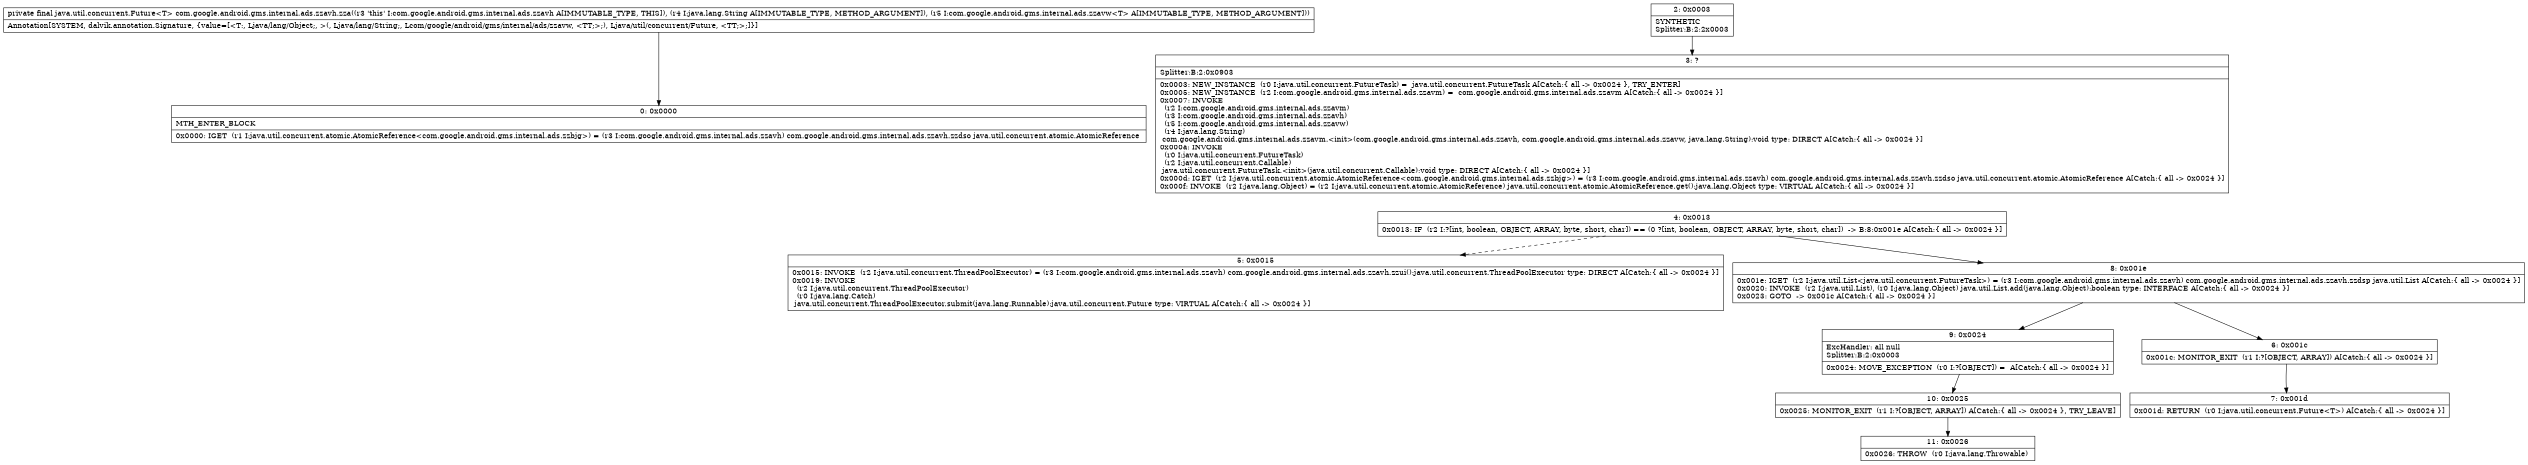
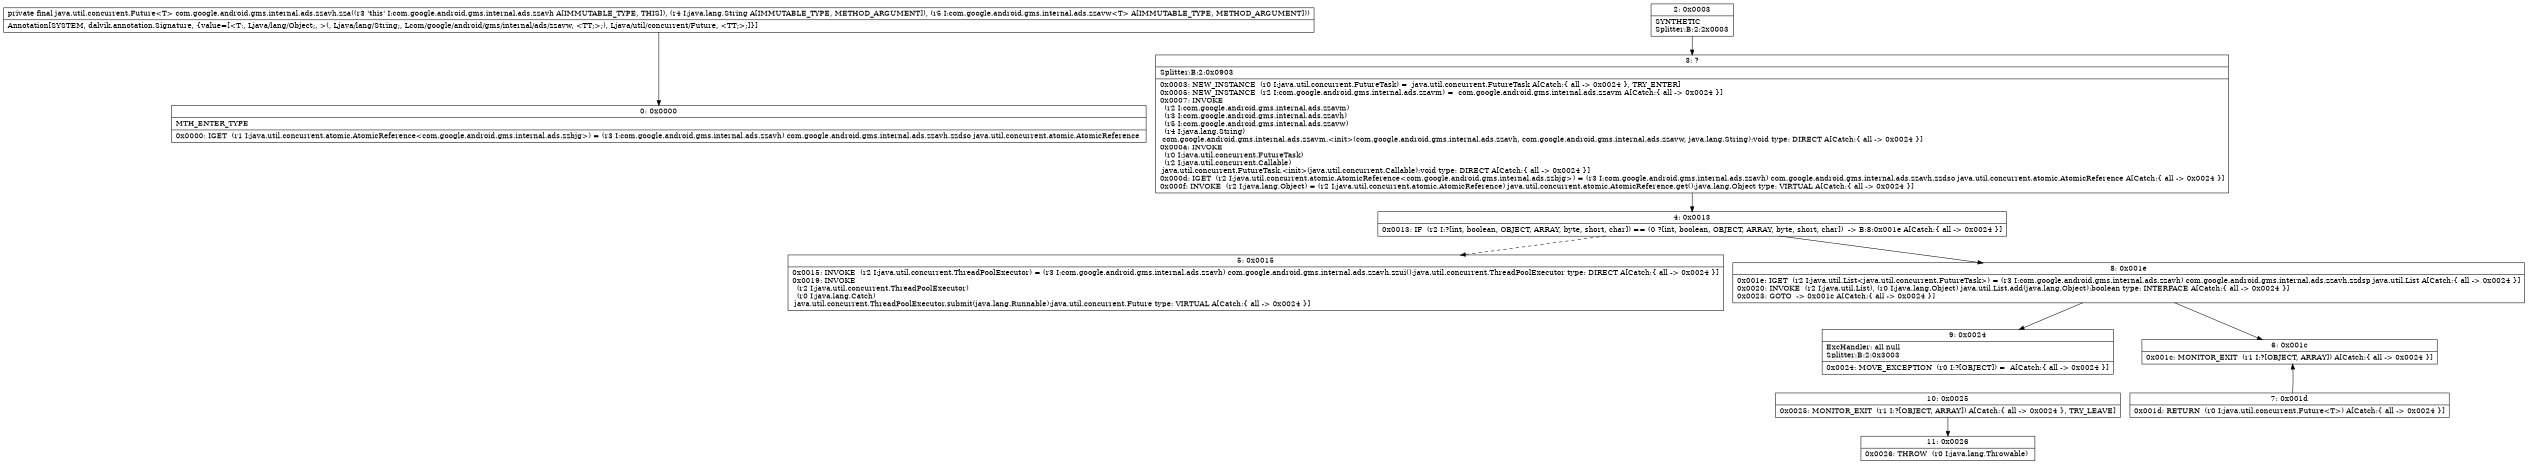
(216, 123) -> (212, 123)
none -> (1692, 200)
(1863, 355) -> (1863, 355)
(2286, 376) -> (2293, 381)
(1957, 381) -> none
